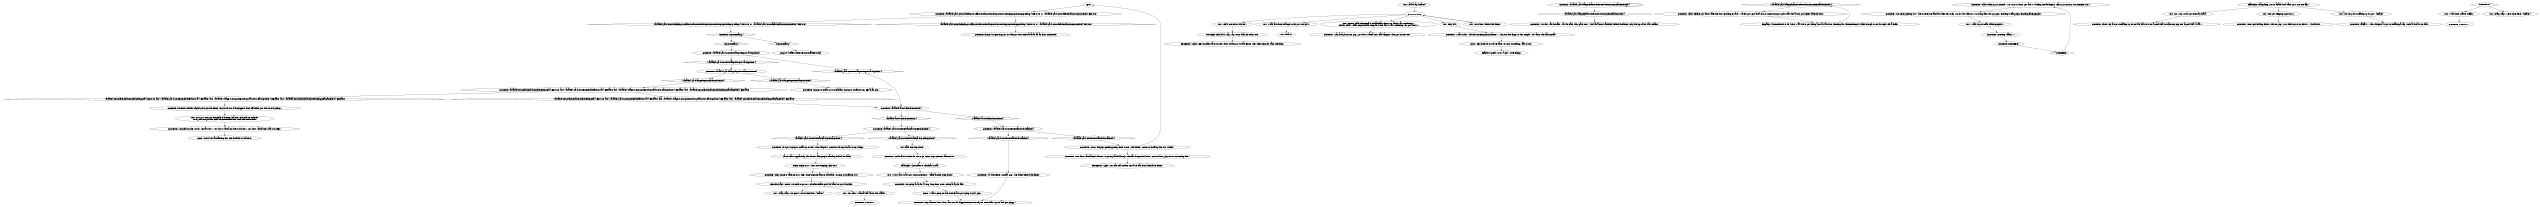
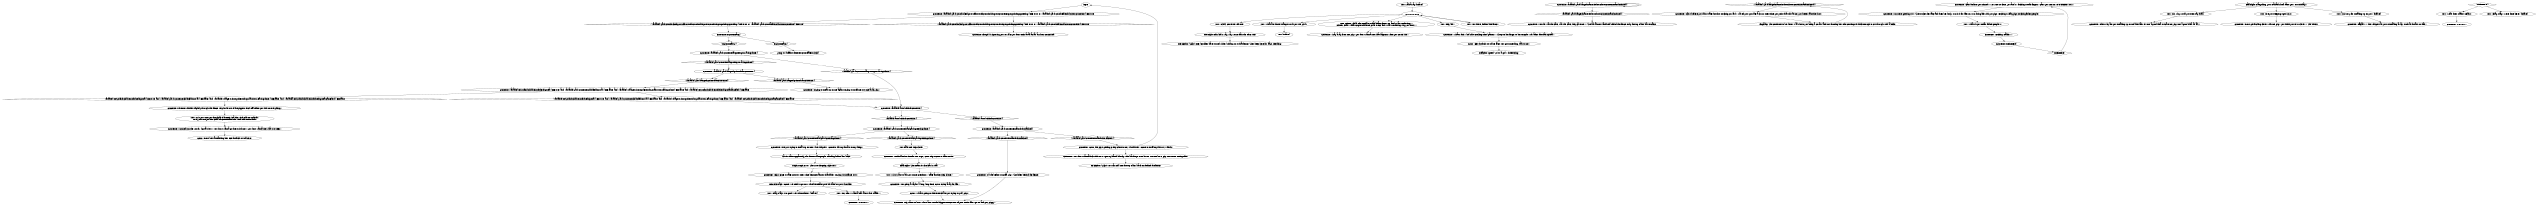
(731, 35) -> (729, 35)
